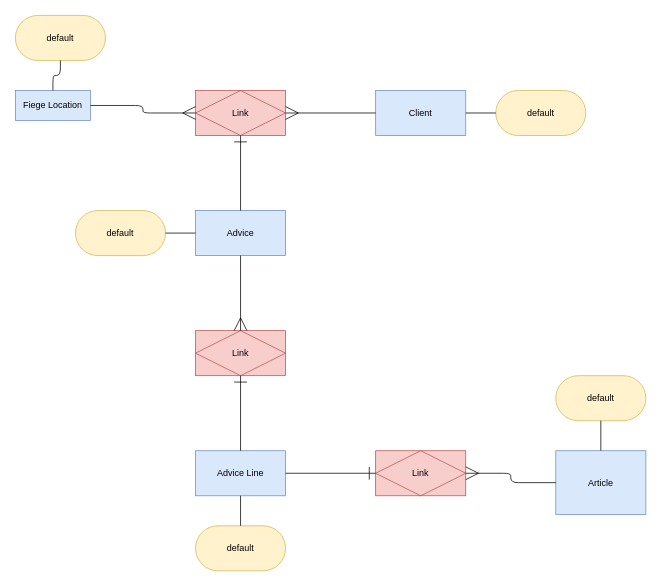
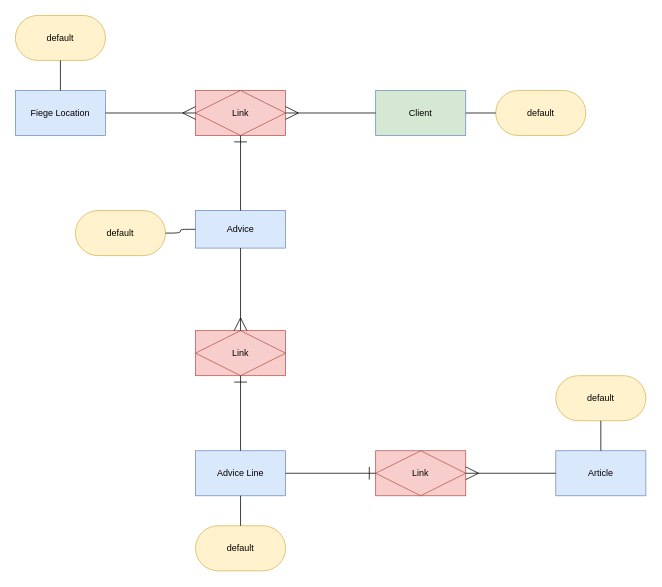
(53, 105) -> (60, 113)
(420, 113) -> (420, 113)
(240, 233) -> (240, 229)
(600, 482) -> (600, 473)
